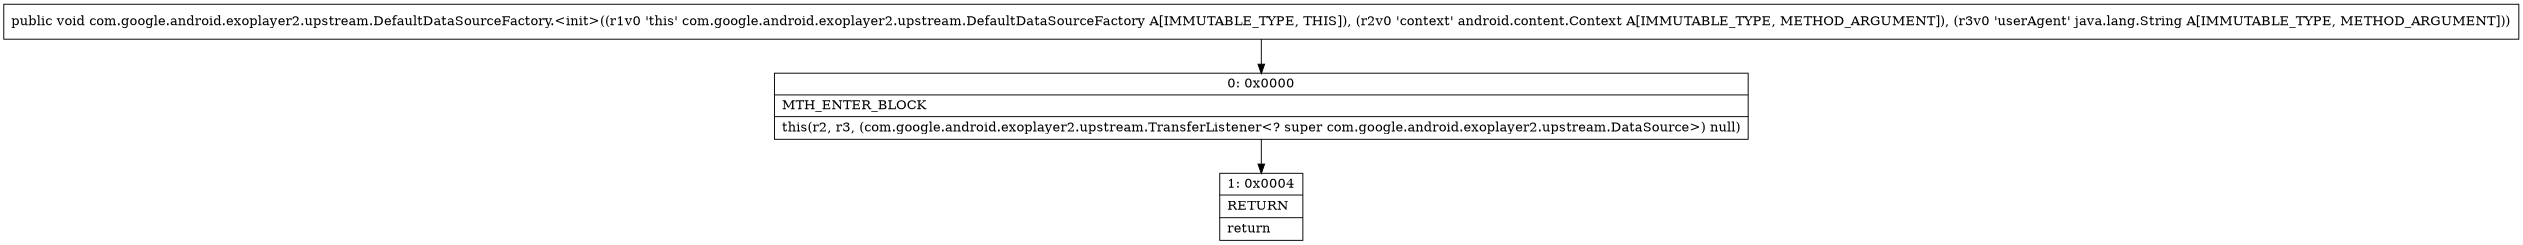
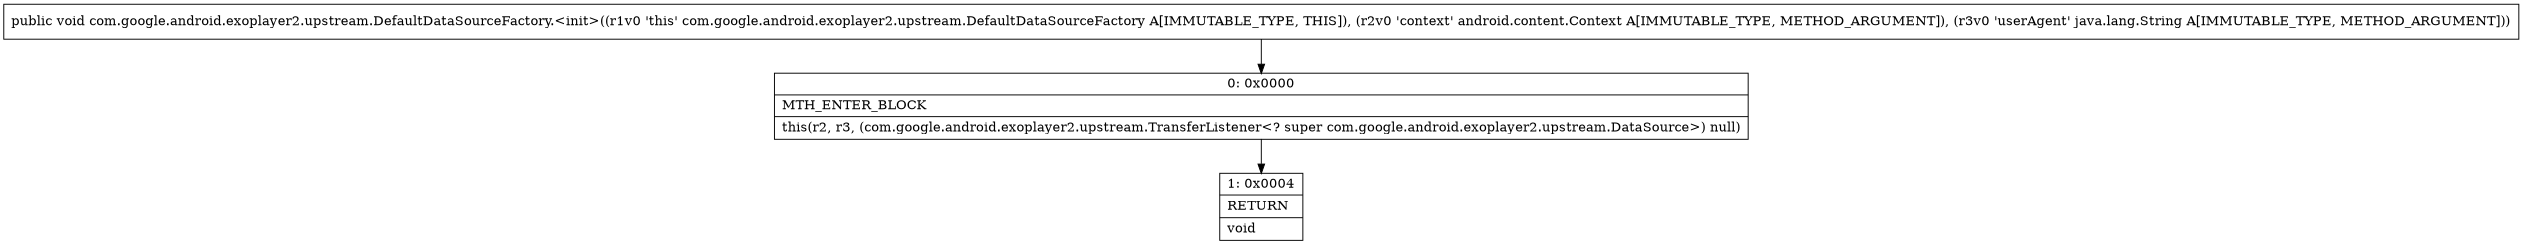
(1249, 229) -> (1242, 229)
